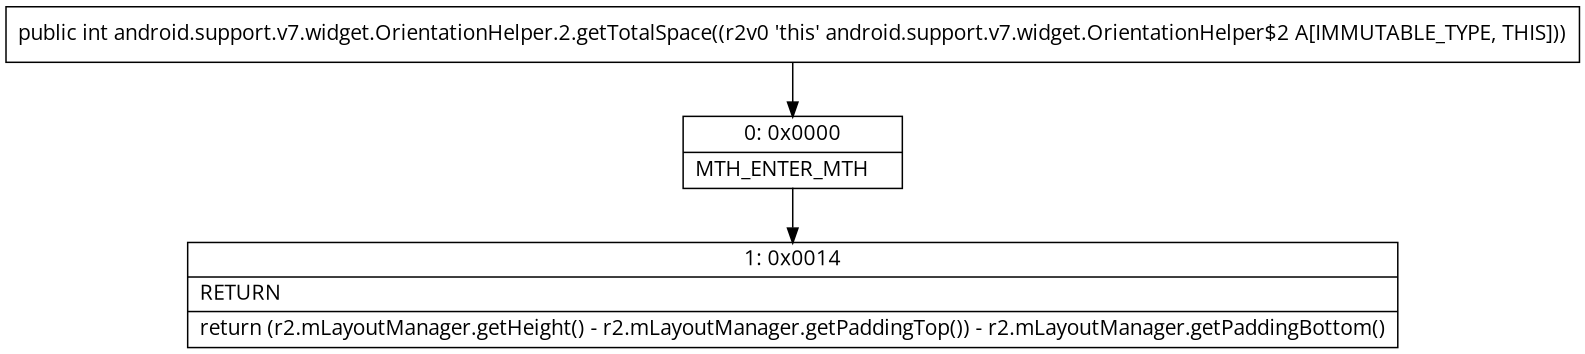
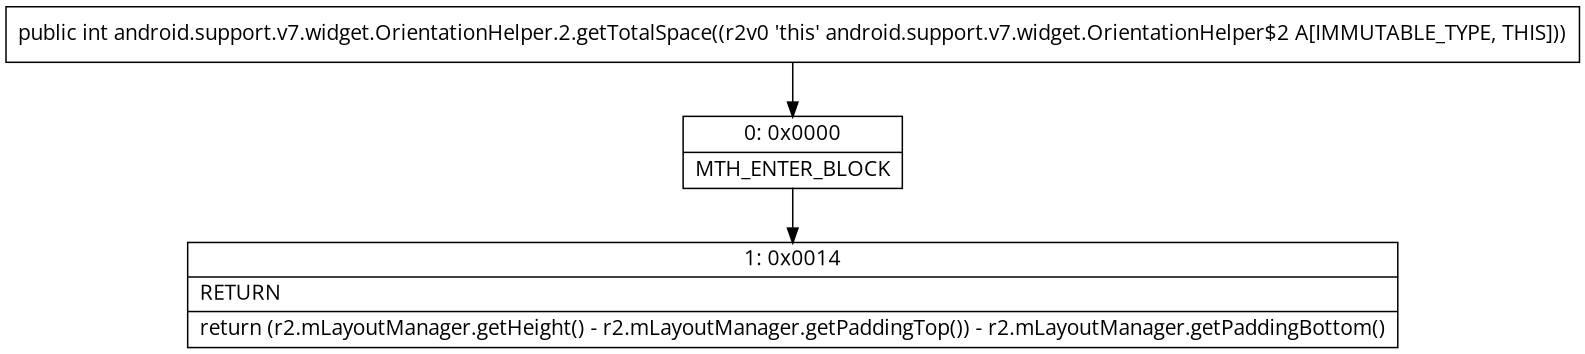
(782, 170) -> (793, 170)
